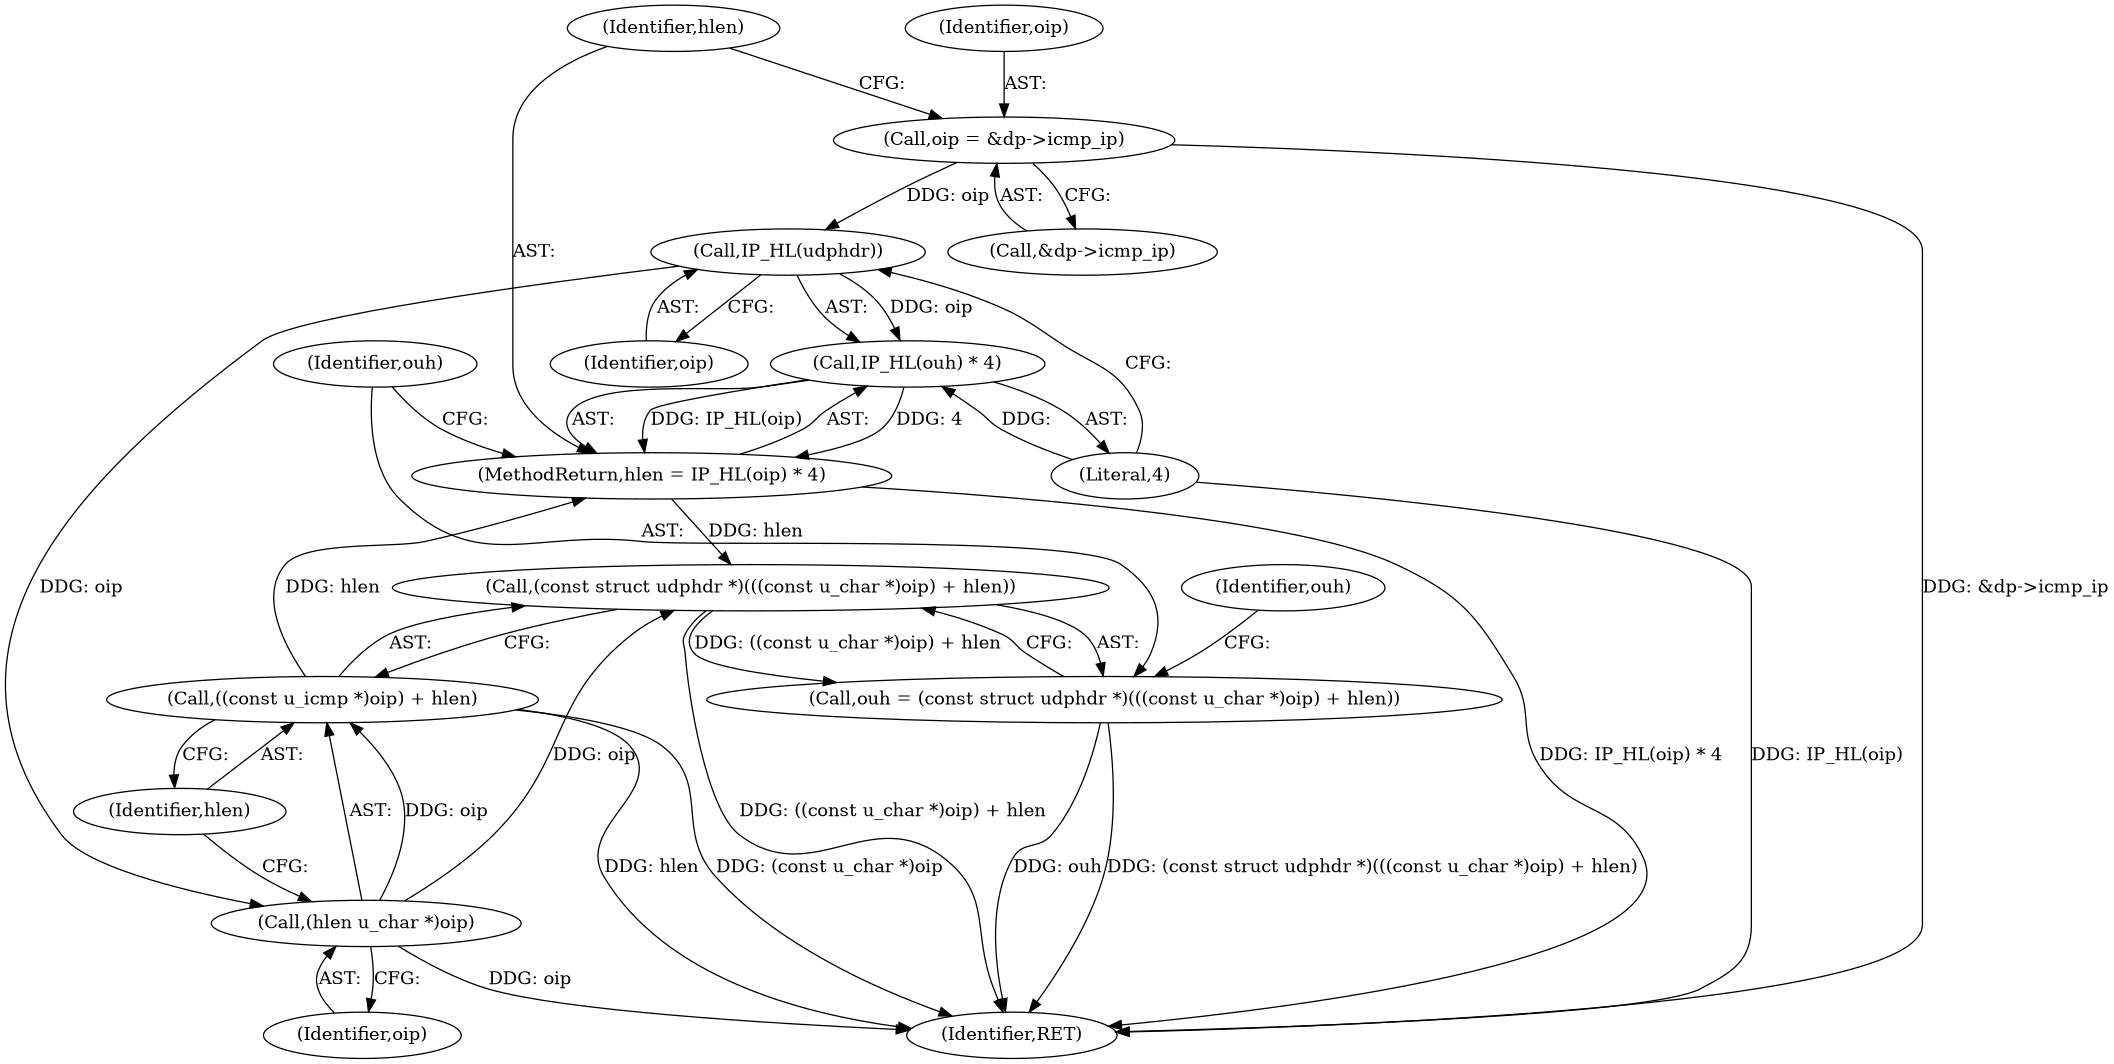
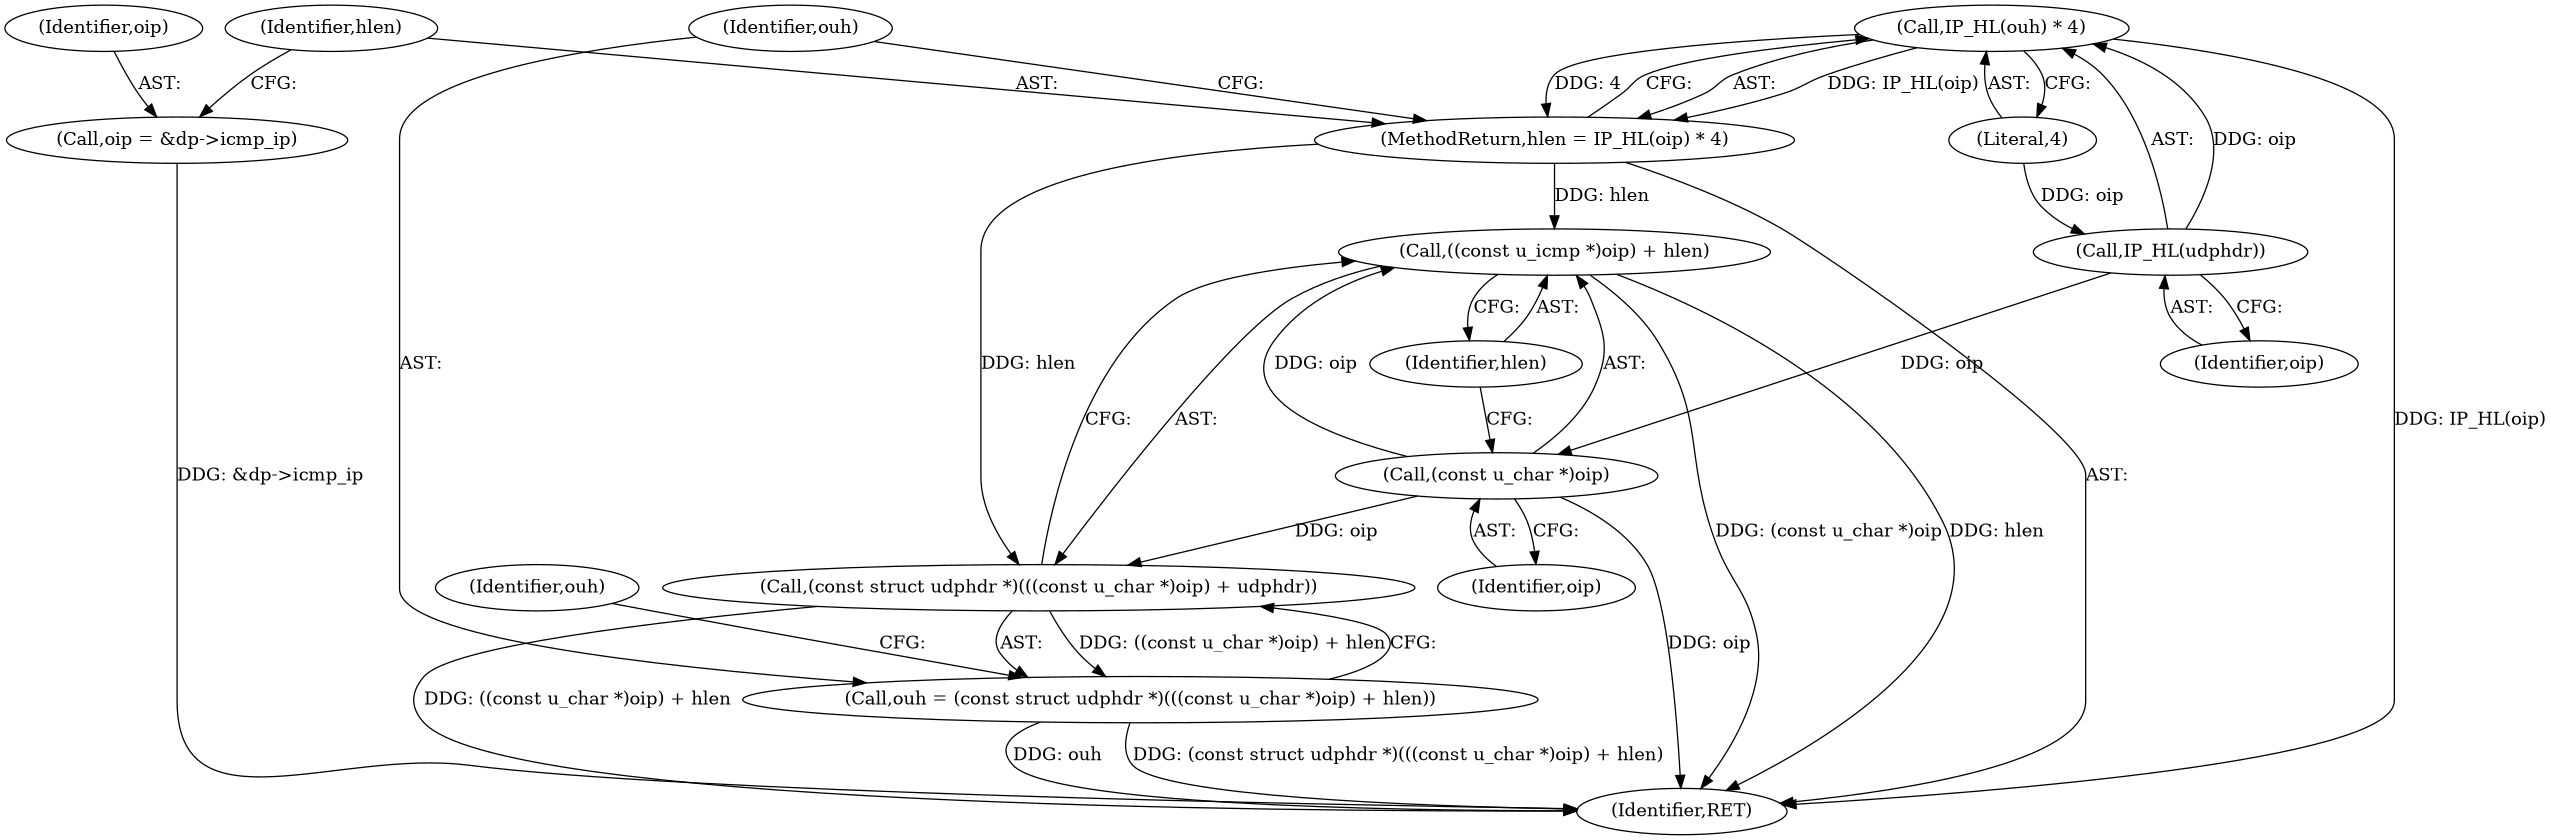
(896, 192) -> none
(1083, 252) -> none
(1151, 364) -> (2082, 196)
(851, 420) -> (1672, 84)
(1029, 420) -> (2012, 84)
(1110, 420) -> (2071, 84)
(369, 546) -> (1555, 190)
(751, 588) -> (1039, 588)
(1631, 756) -> (2110, 476)
(1751, 800) -> (2394, 572)
(366, 923) -> (1497, 476)
